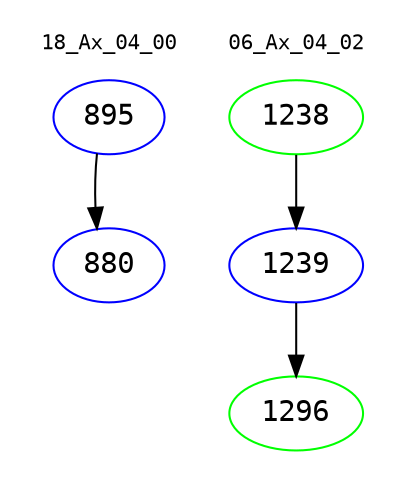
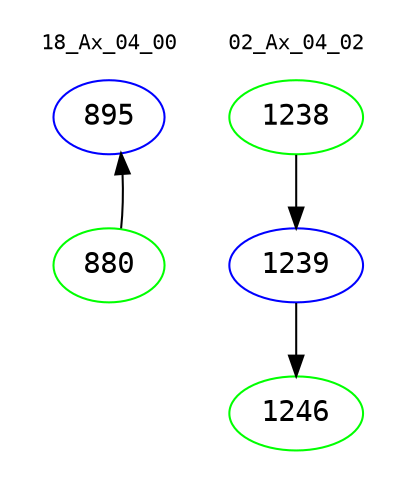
(297, 44) -> (297, 44)
(95, 181) -> (123, 201)
(109, 265) -> (109, 265)
(296, 413) -> (296, 413)
